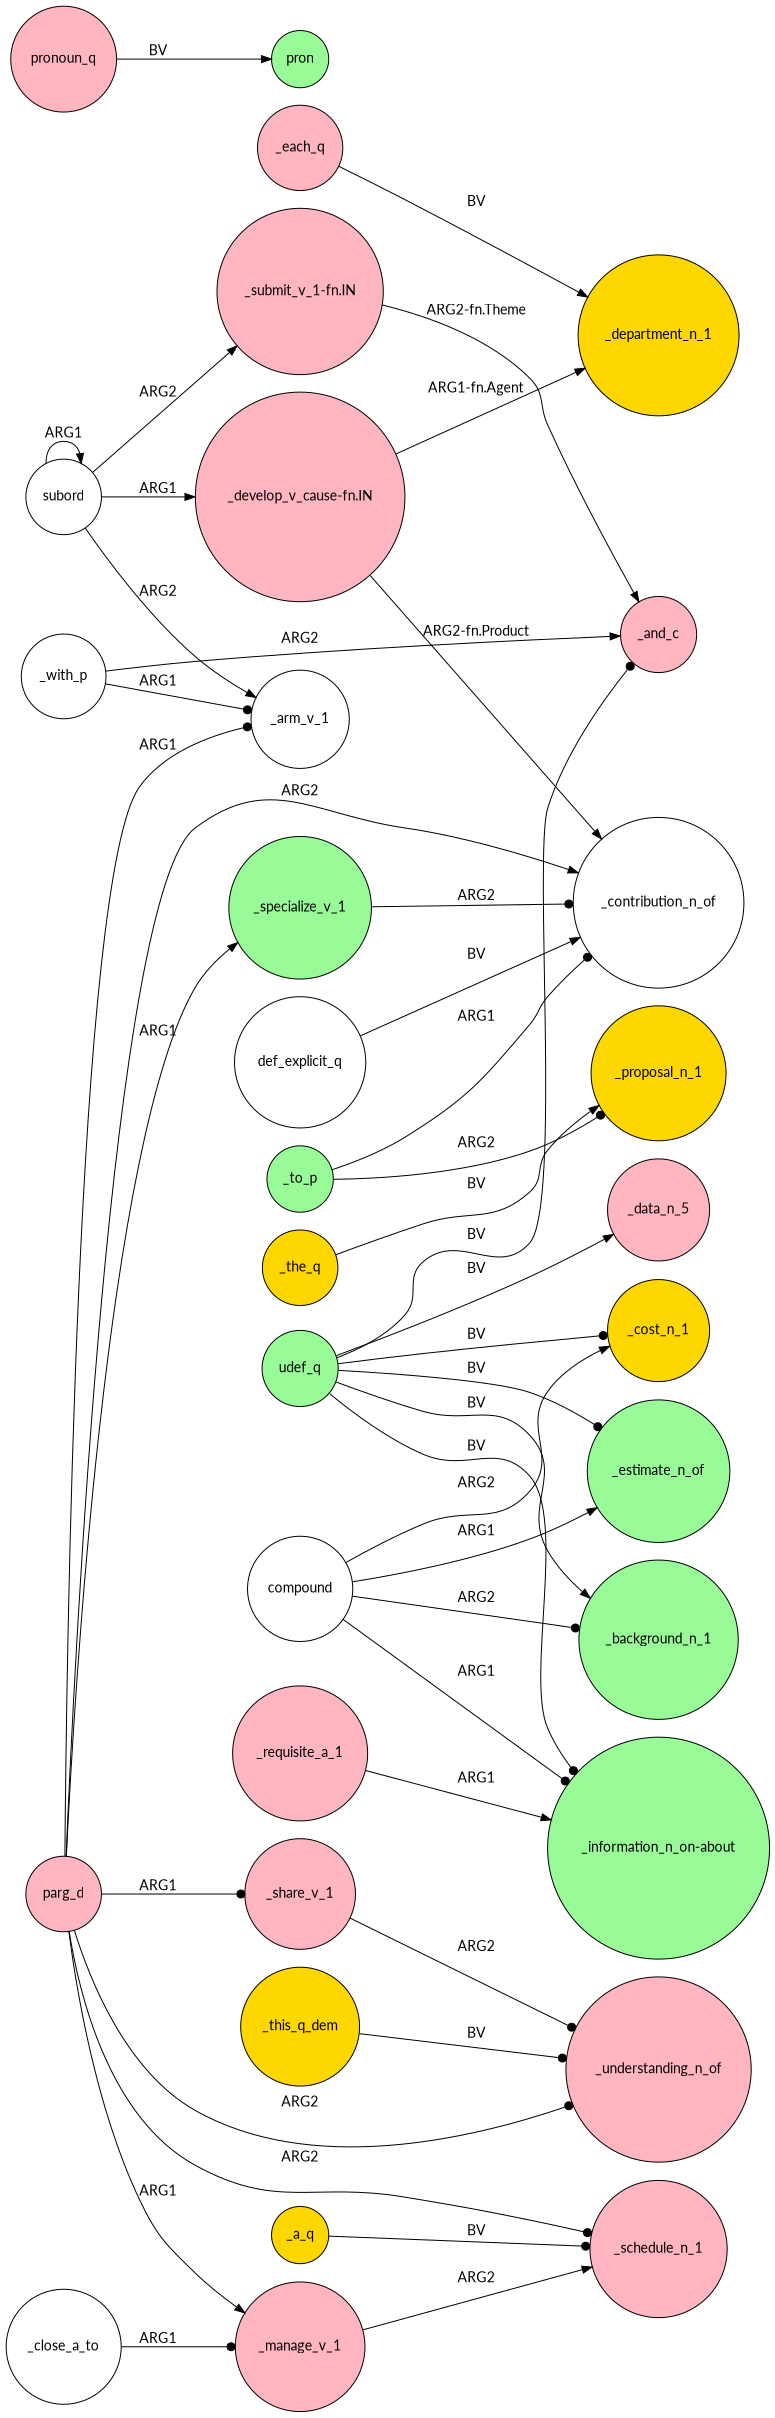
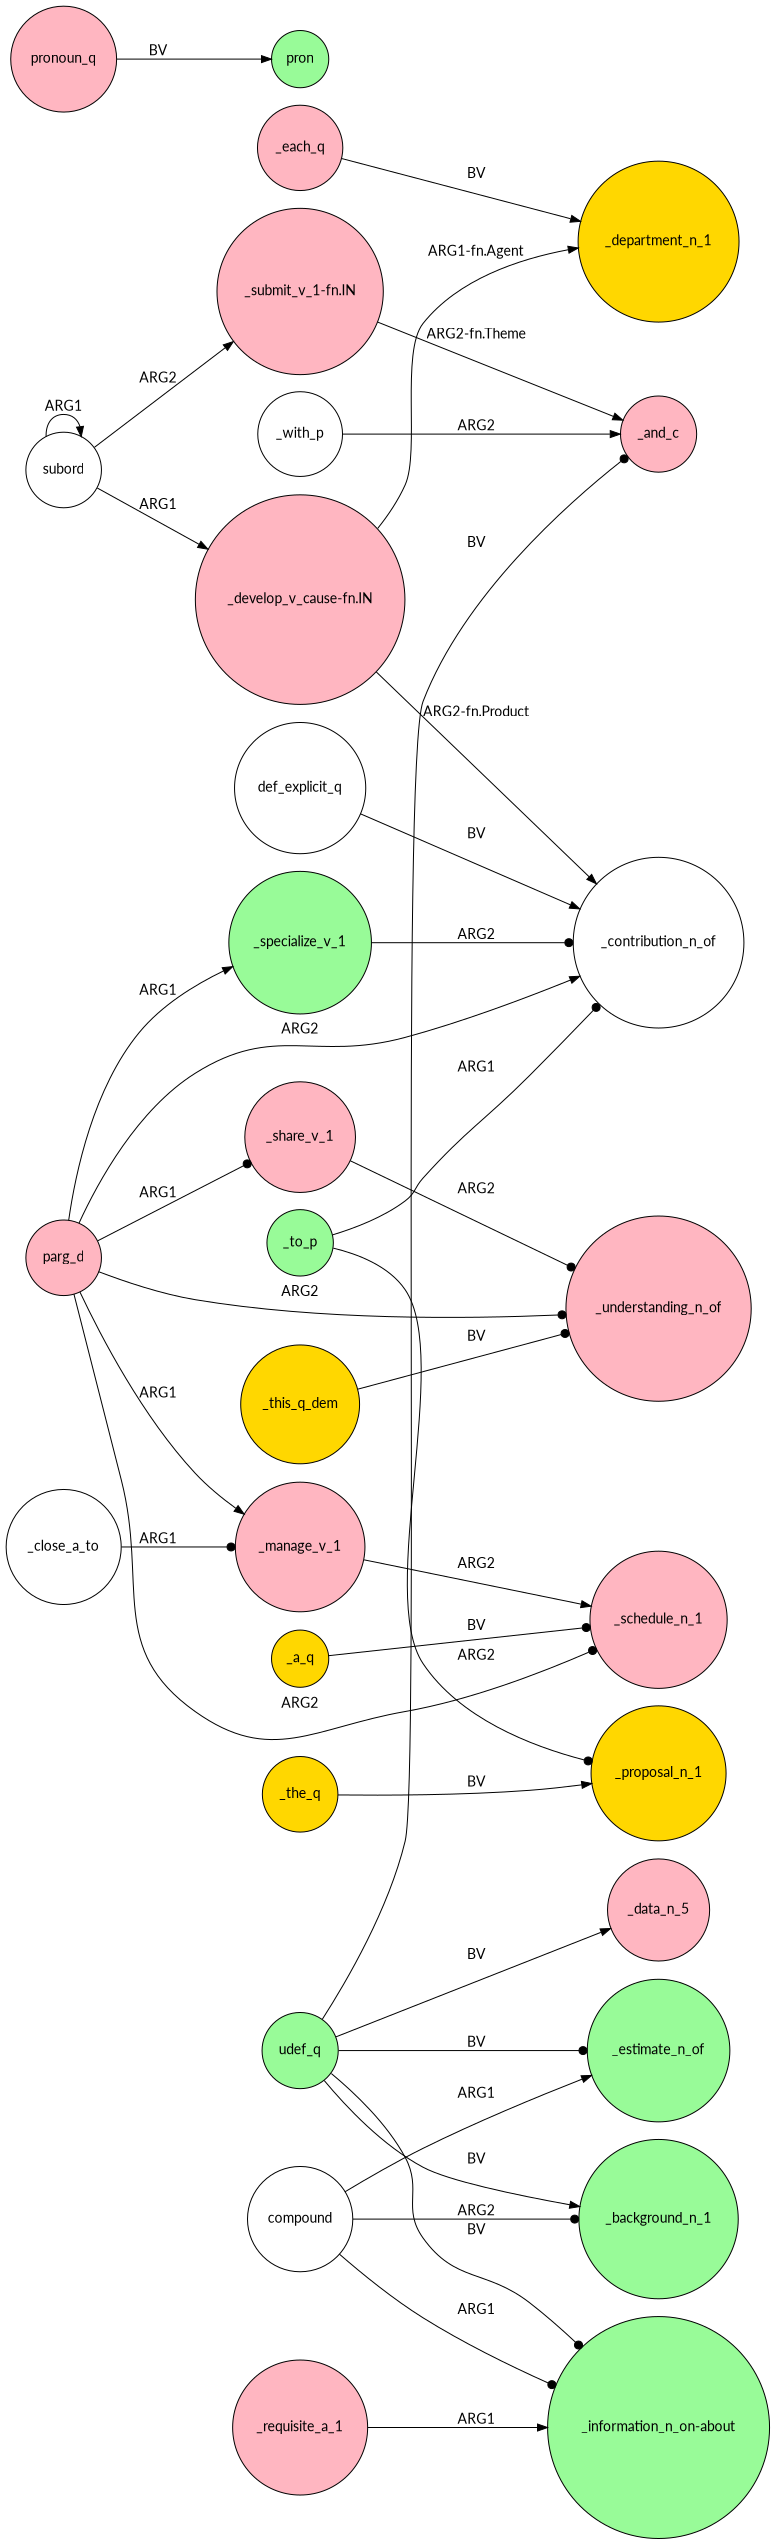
(300, 719) -> none
(659, 1331) -> none
